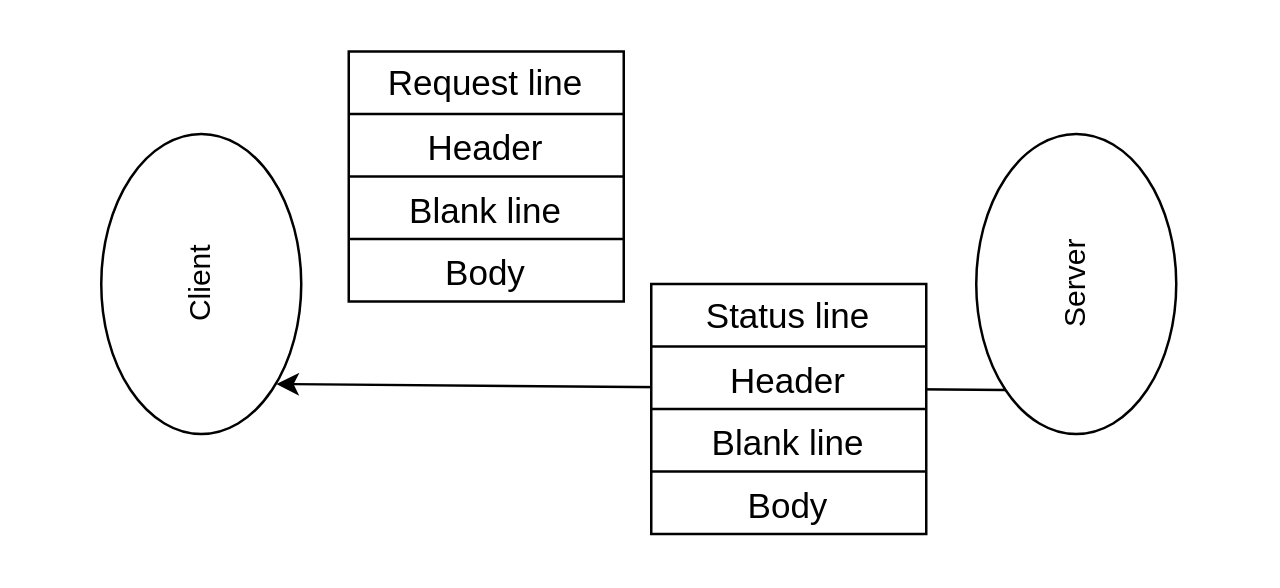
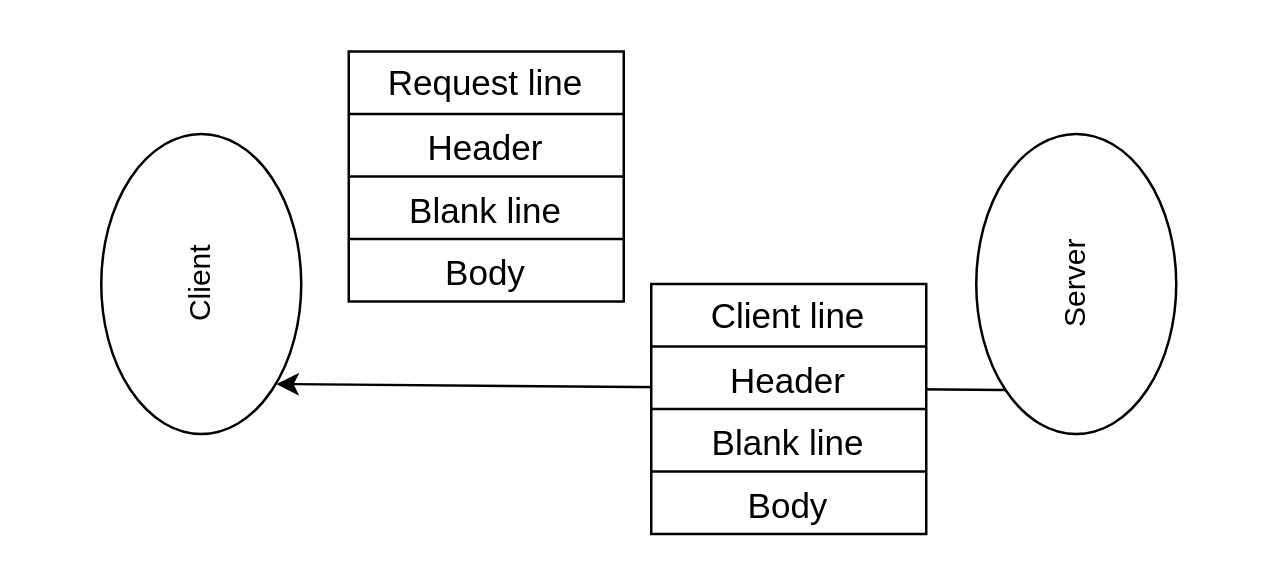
(789, 316) -> (789, 316)
